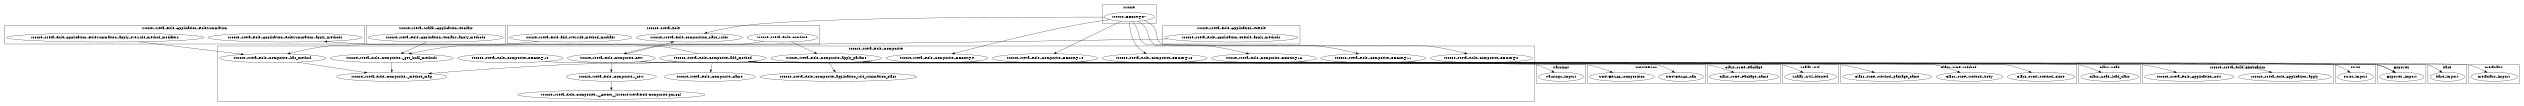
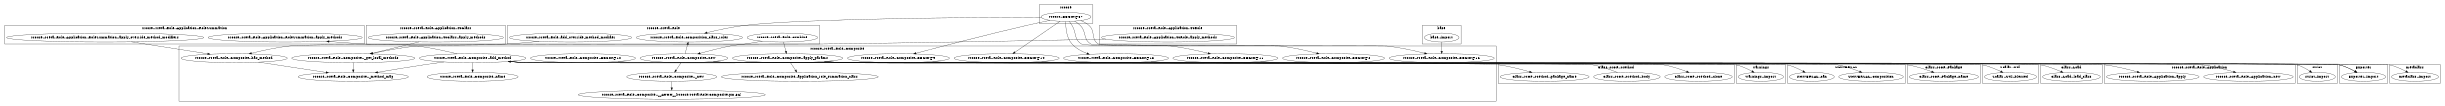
(436, 28) -> (436, 28)
(1354, 63) -> (1065, 63)
(1870, 63) -> (1442, 48)
